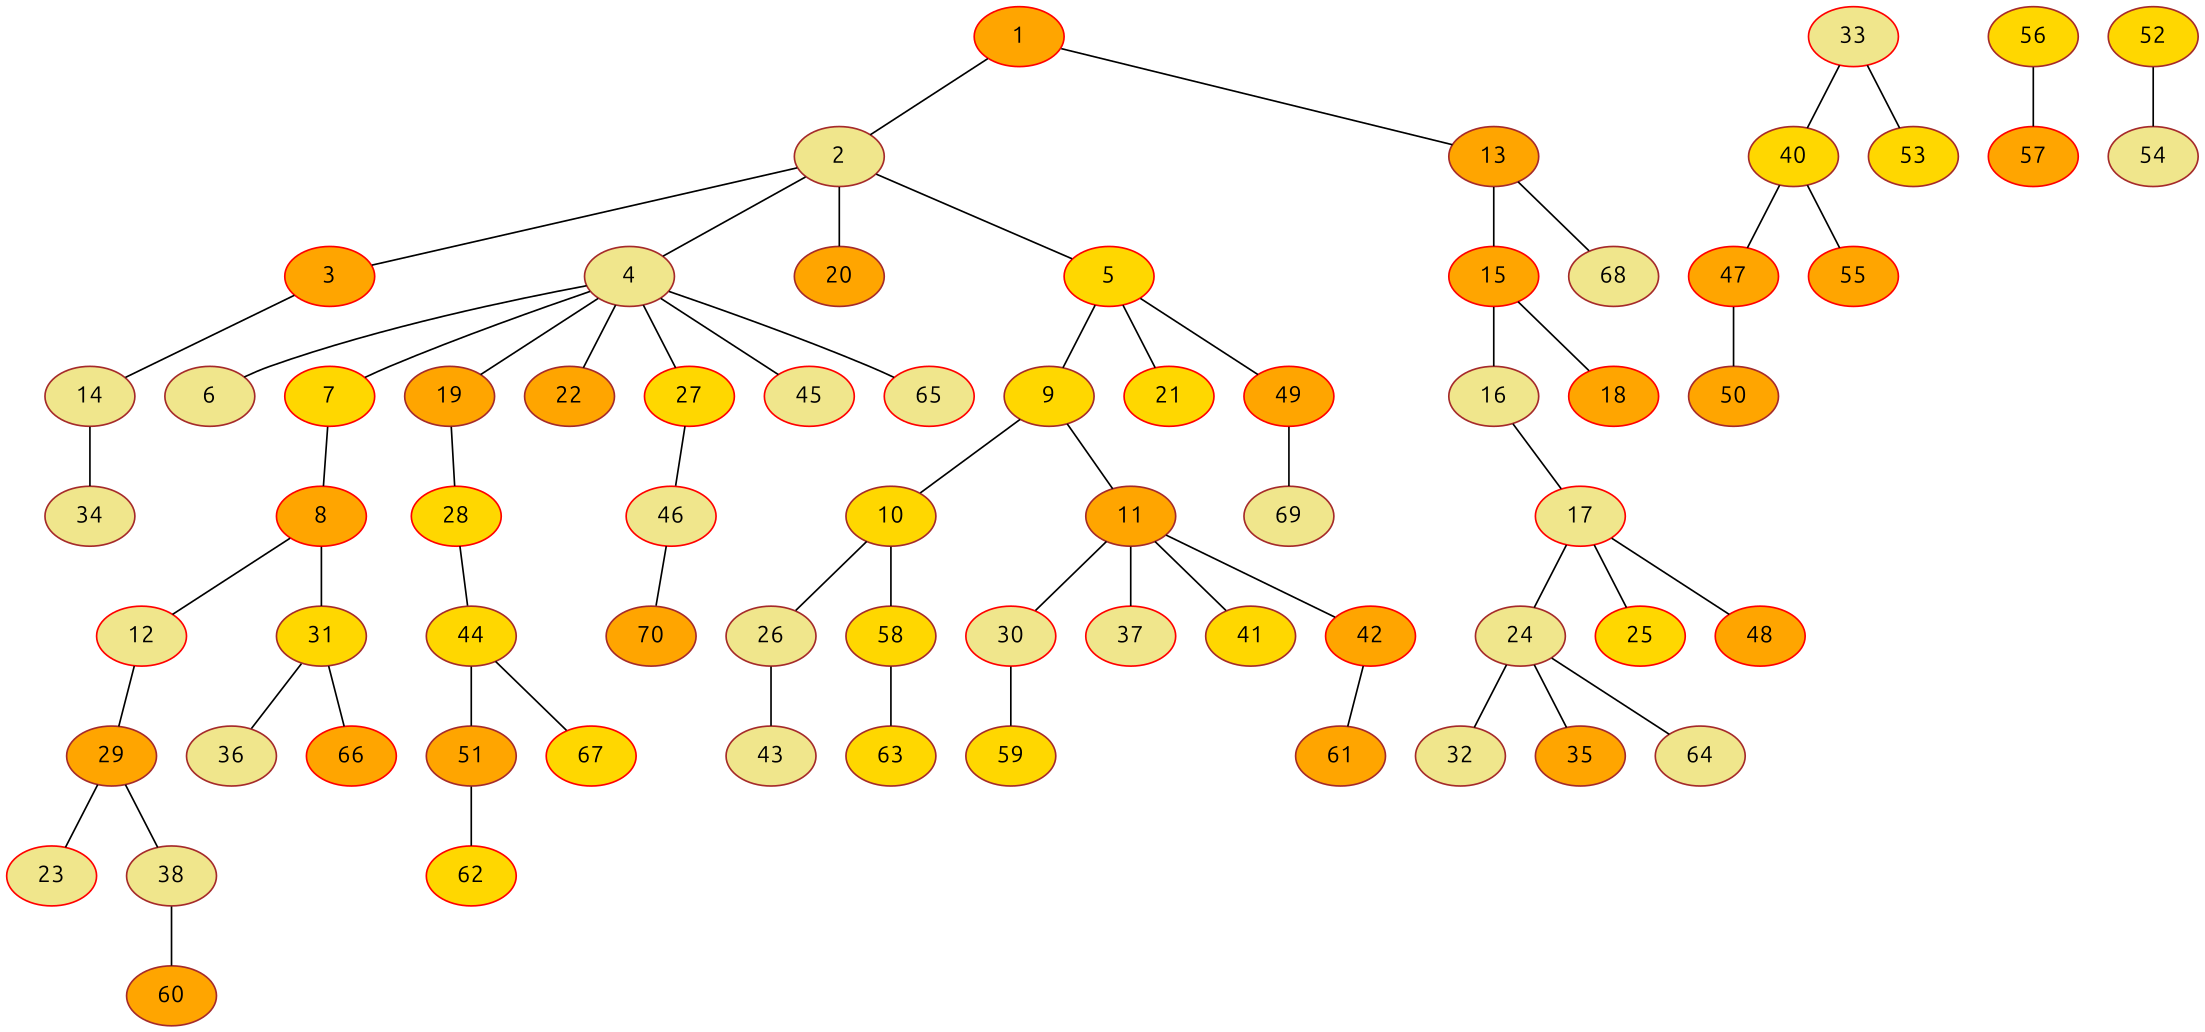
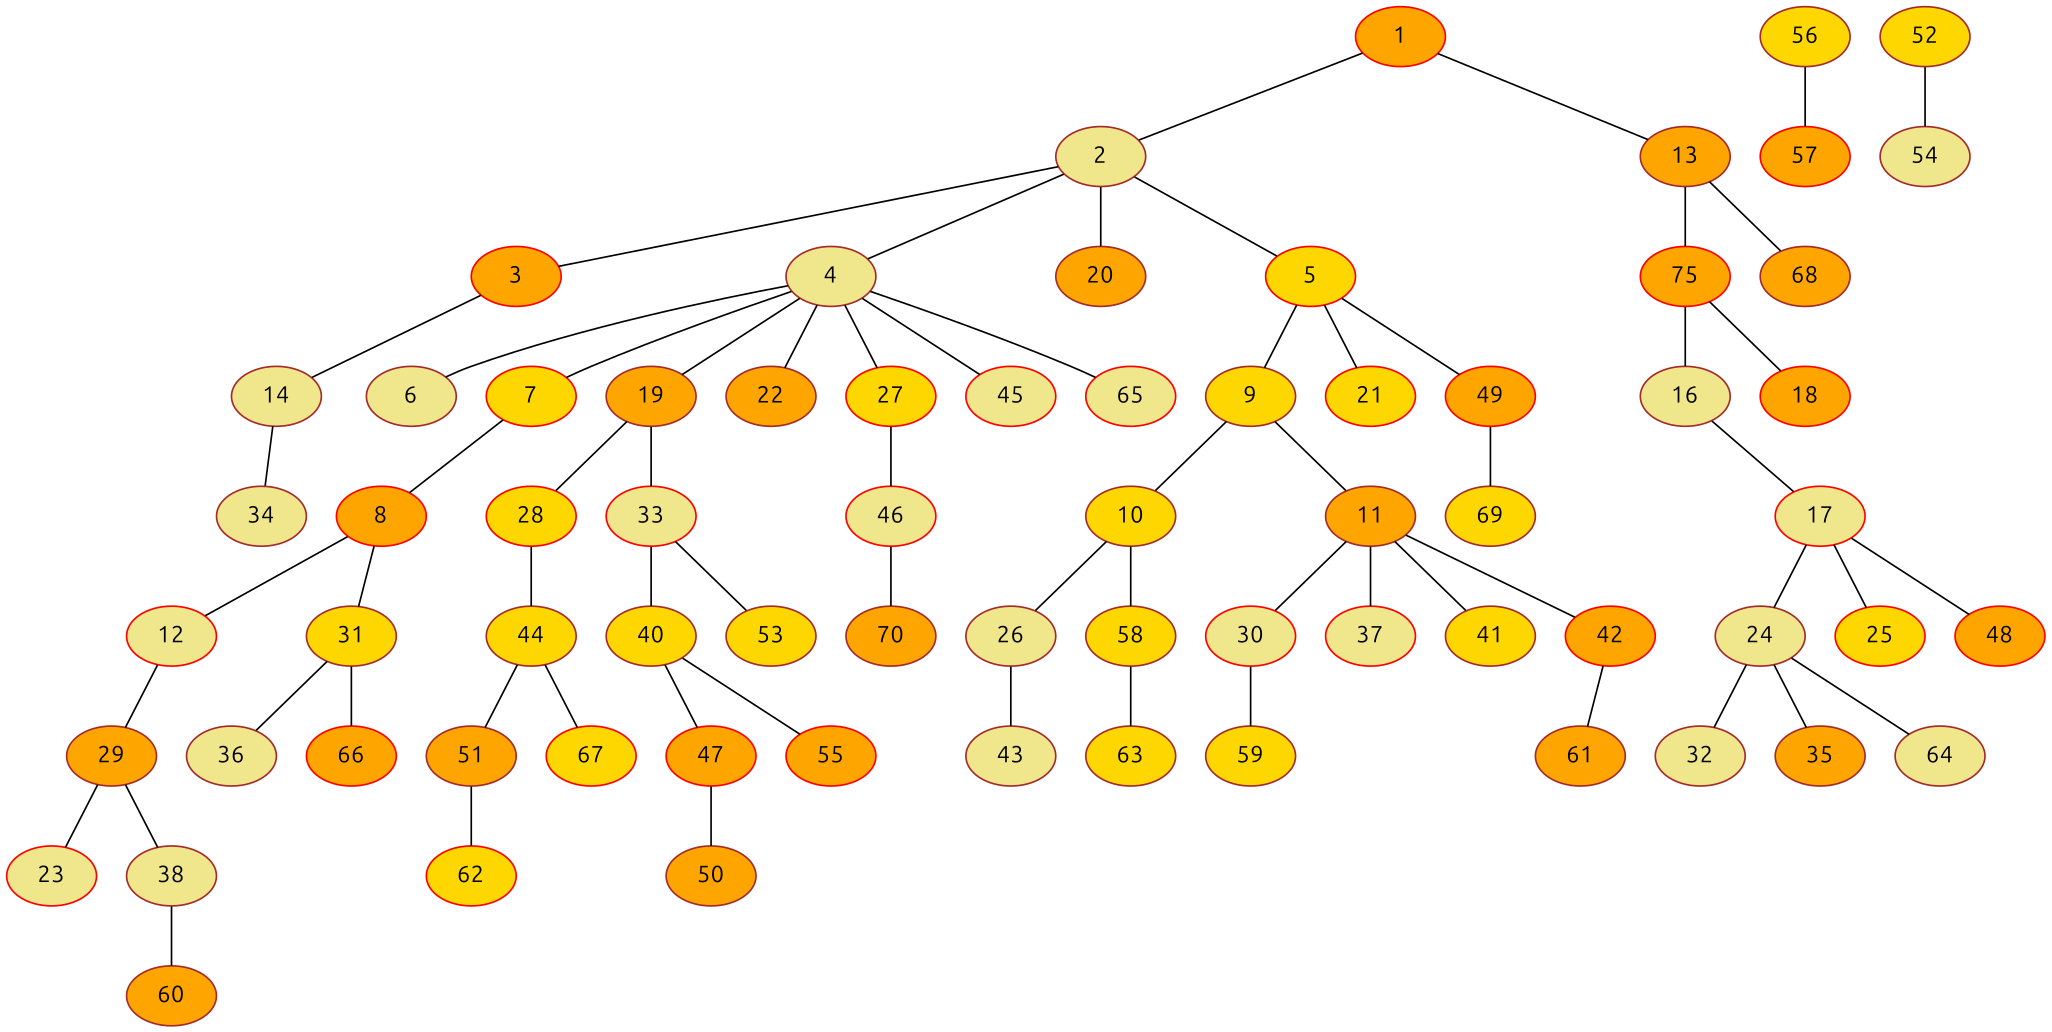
(1494, 276) -> (1685, 276)
(1614, 276) -> (1805, 276)
none -> (651, 456)
(1289, 516) -> (1490, 516)
